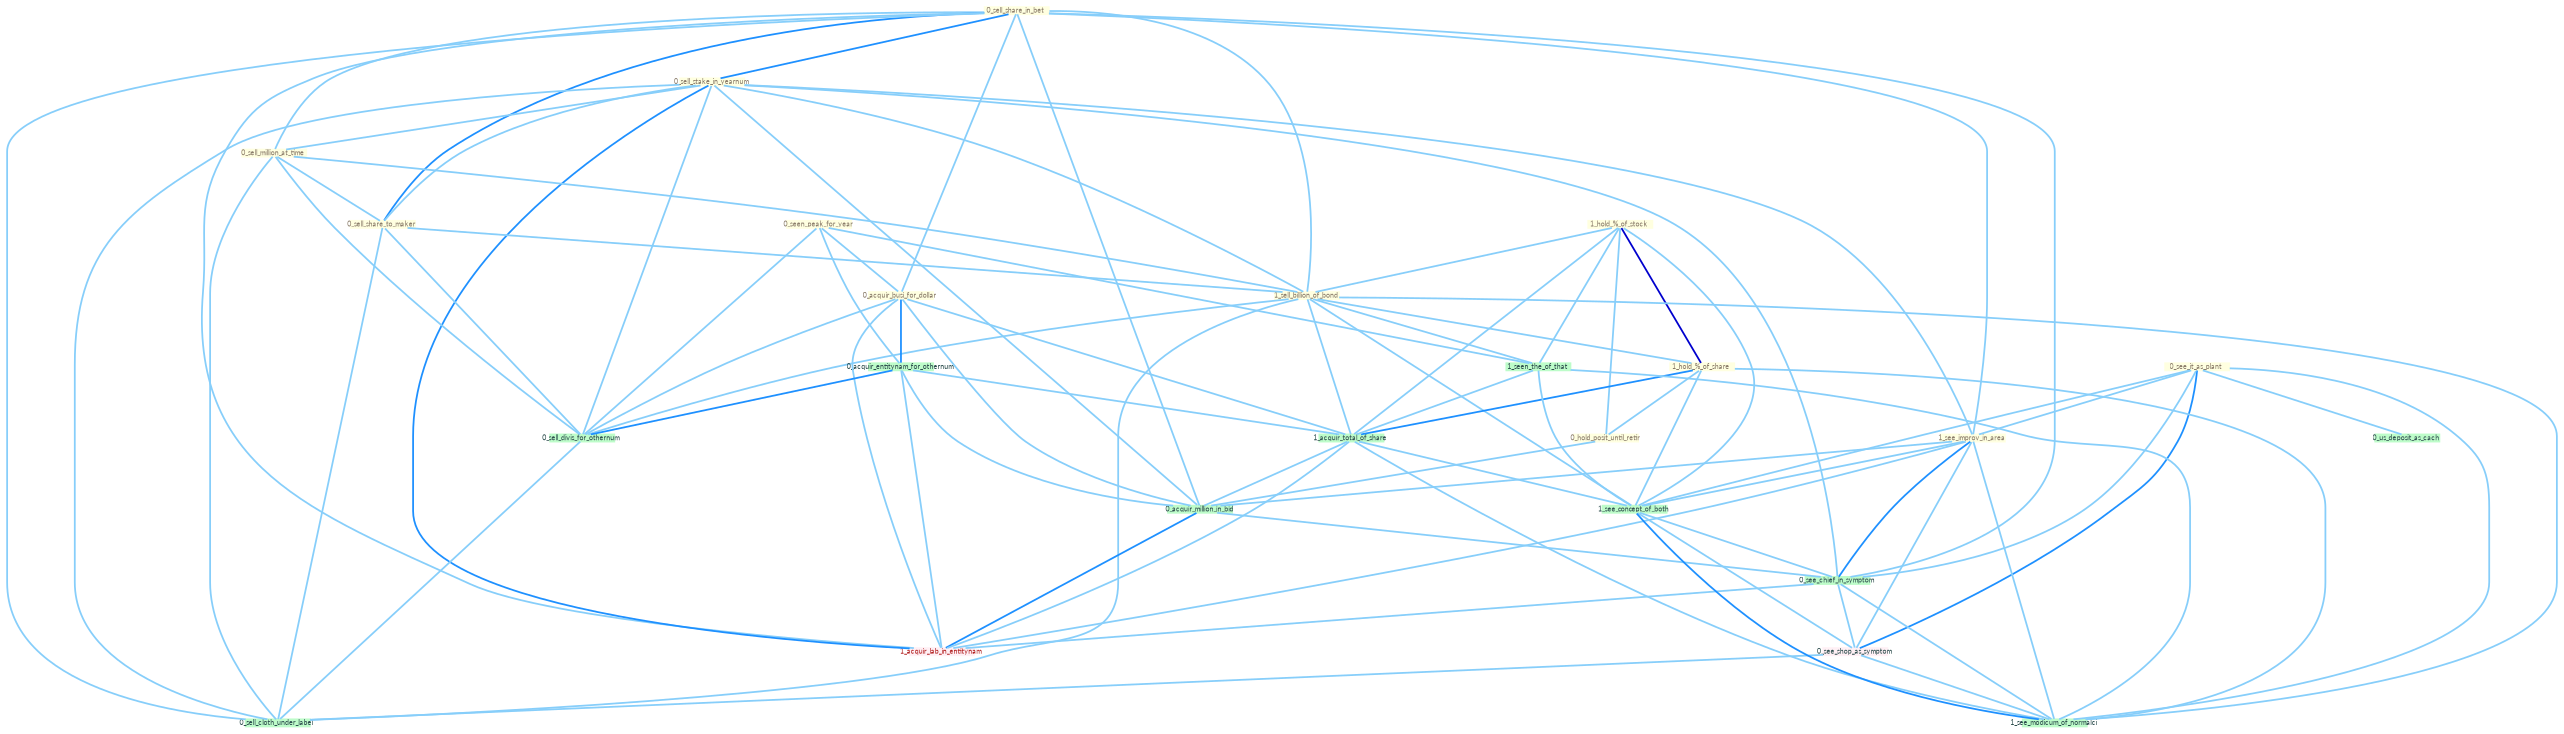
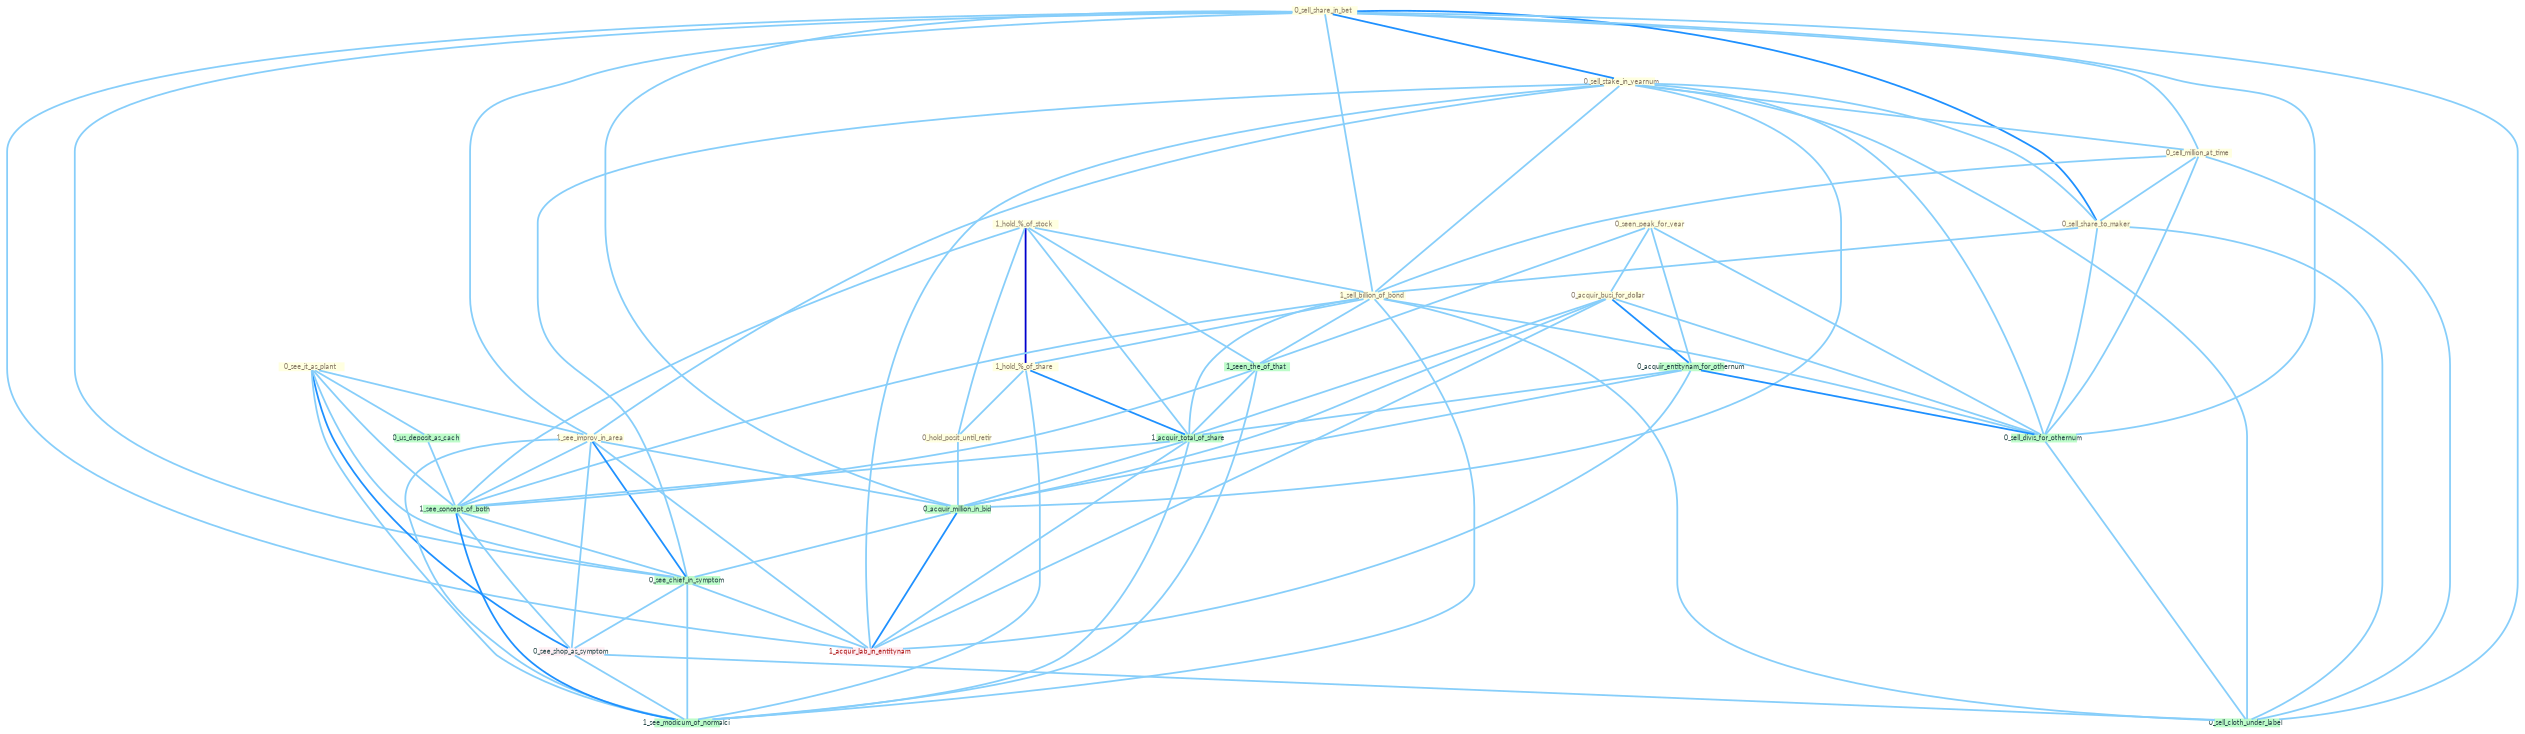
(959, 153) -> (2182, 81)
(1668, 438) -> (442, 474)
(413, 502) -> (1061, 179)
